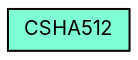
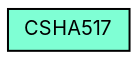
(69, 30) -> (69, 30)
